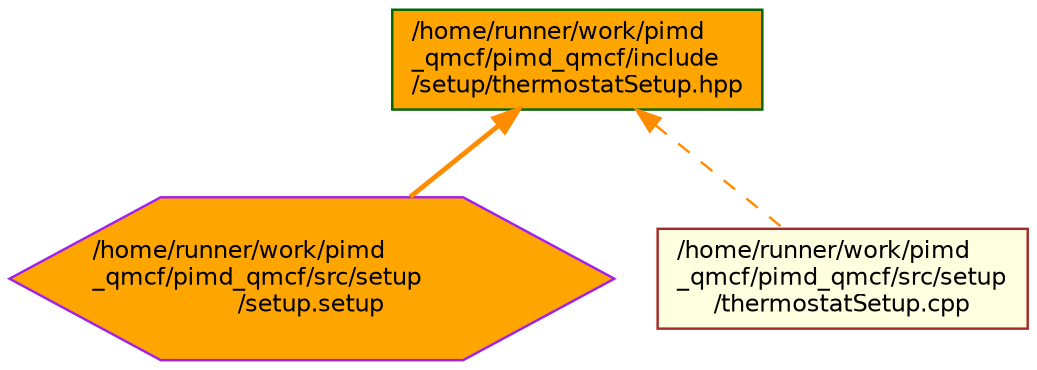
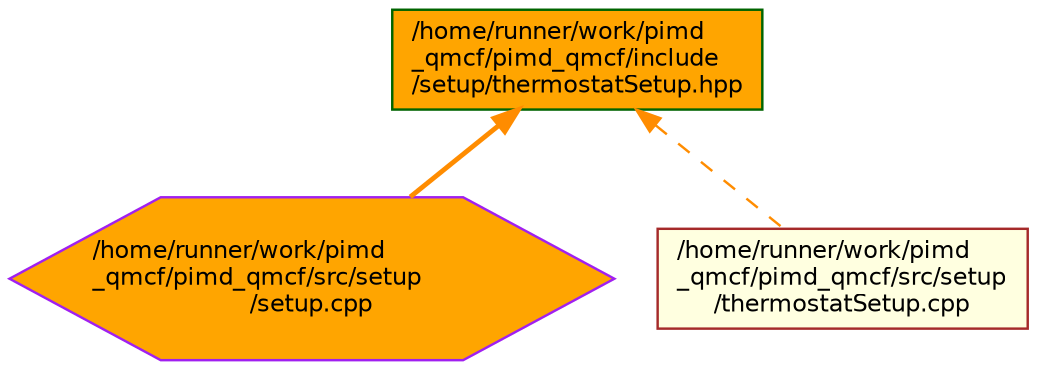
(312, 279) -> (312, 279)
